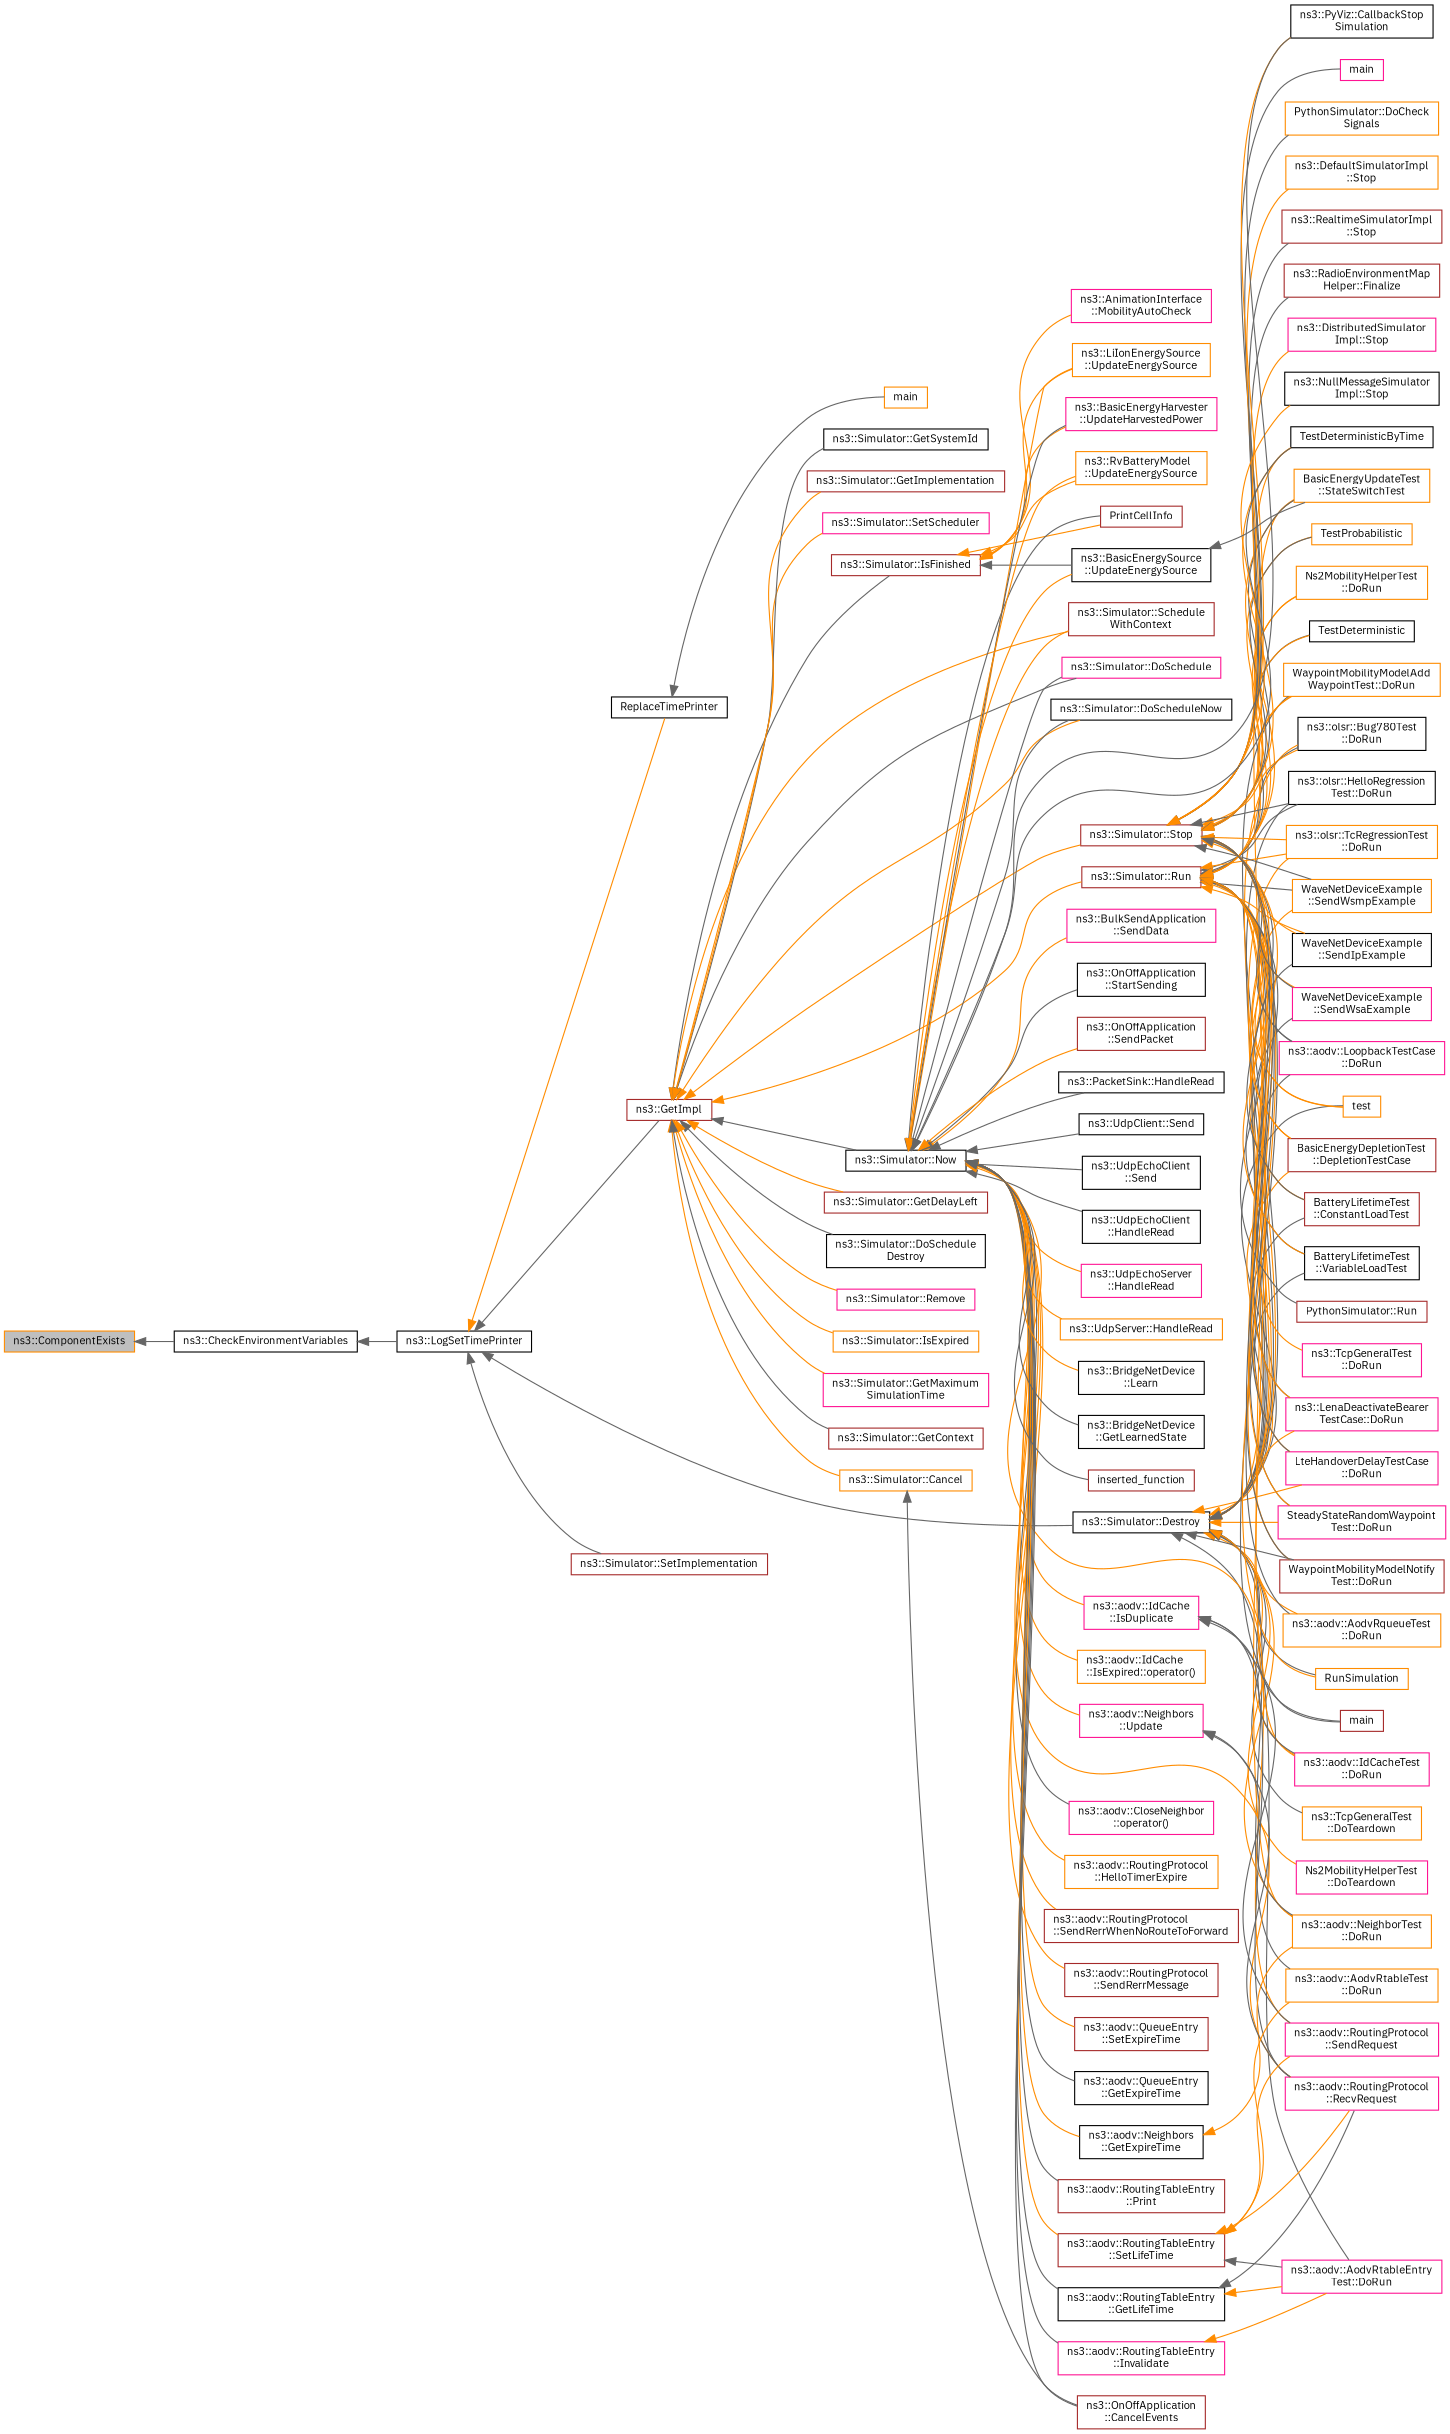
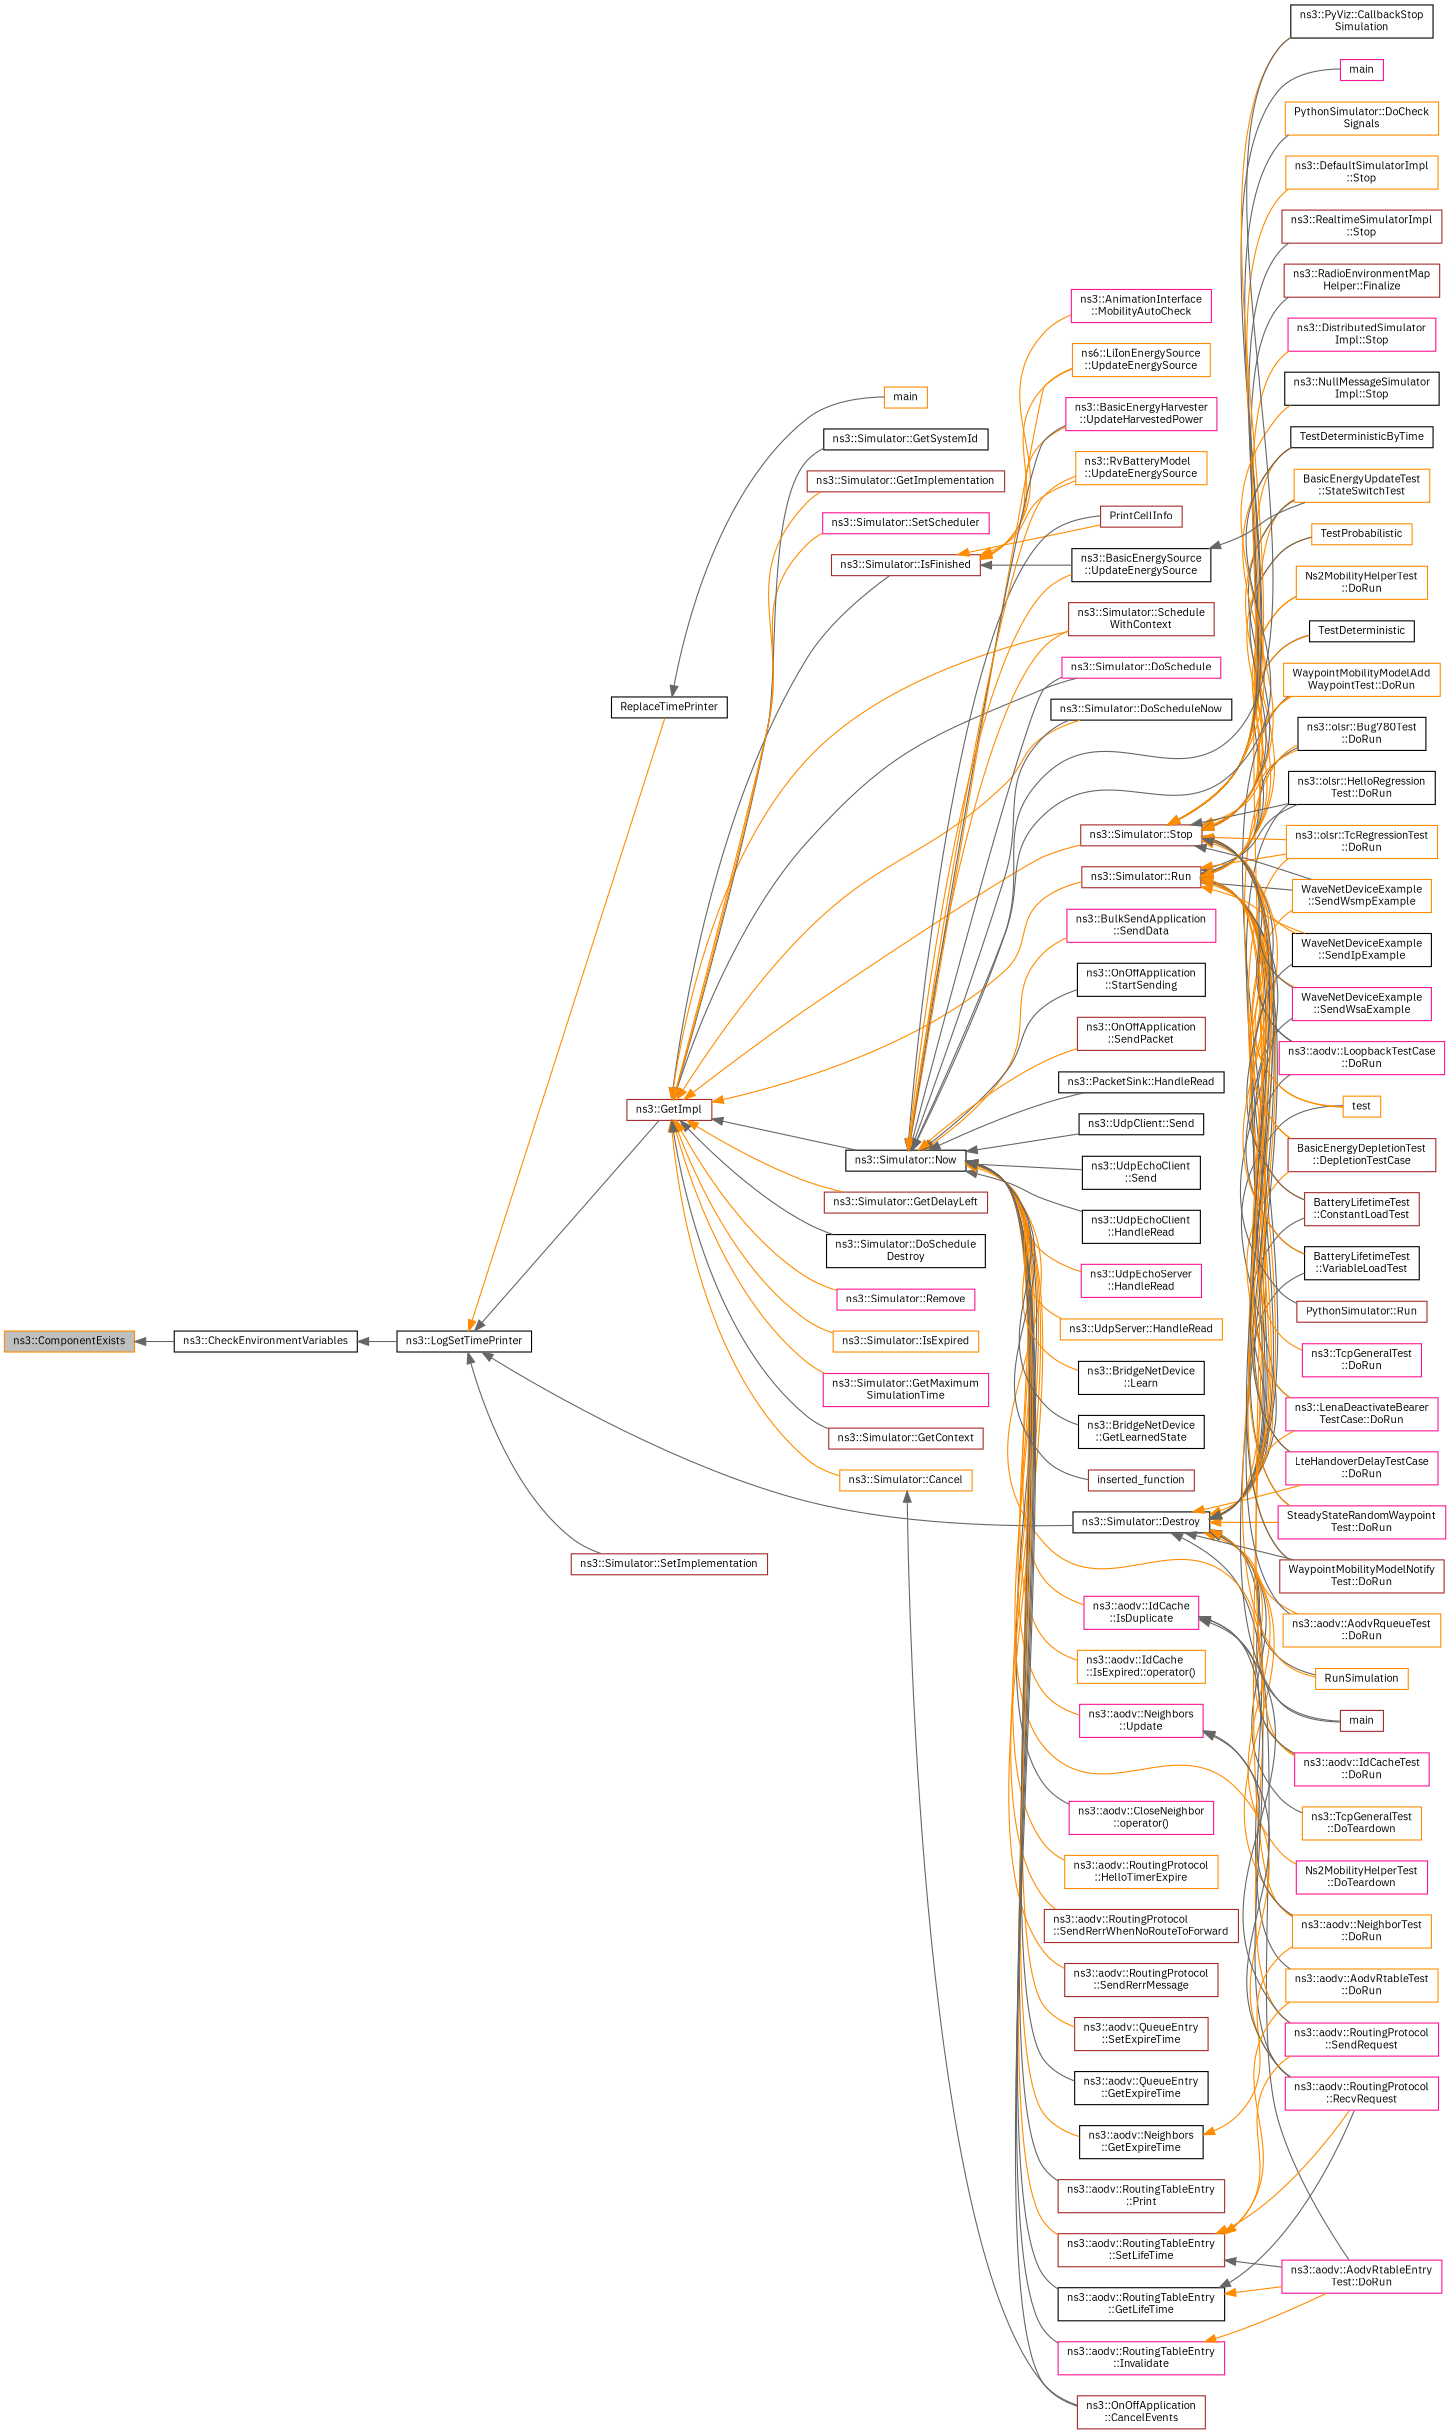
(1141, 360) -> (1141, 360)
